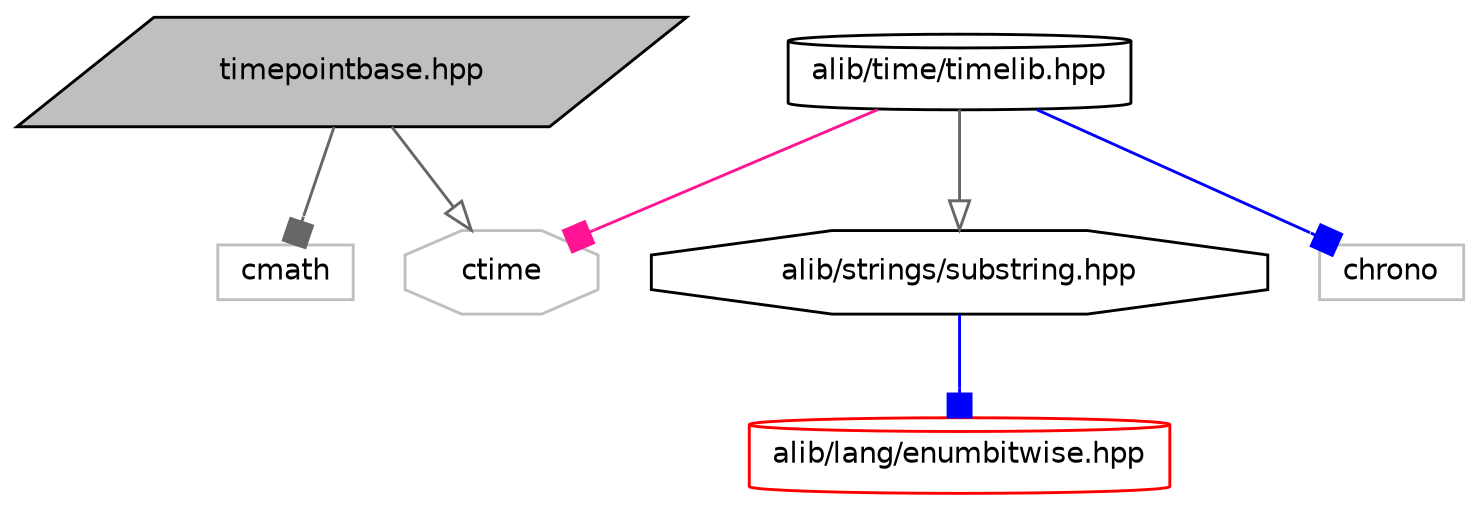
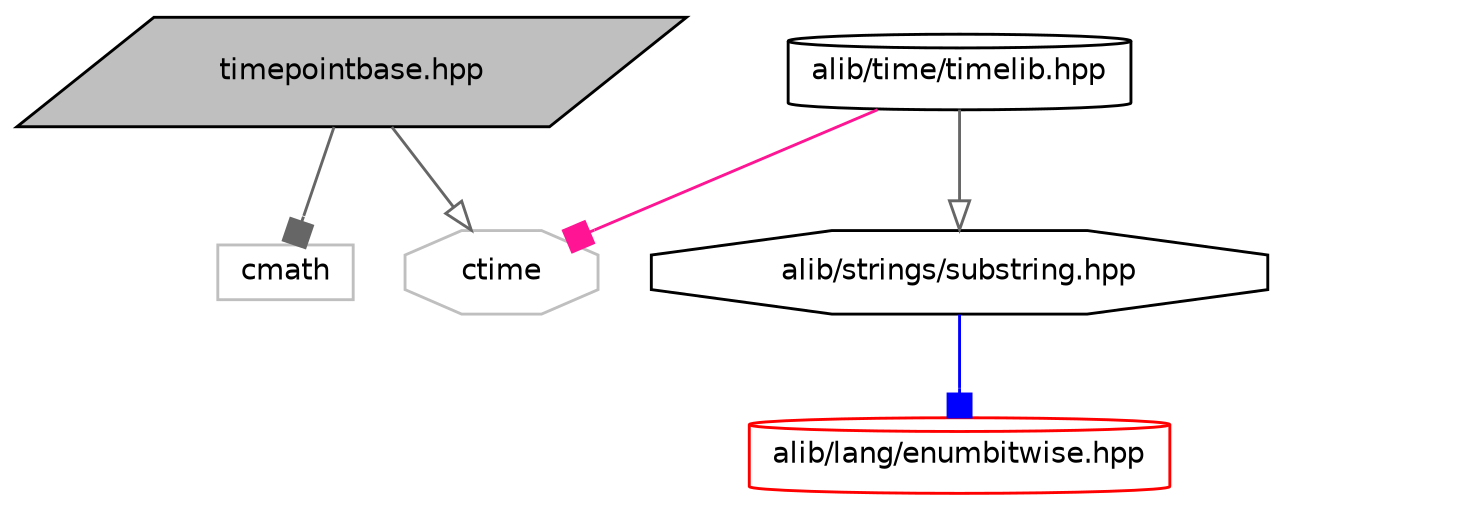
(1392, 272) -> none
